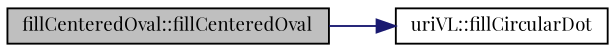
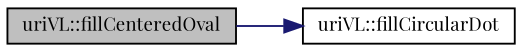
(168, 26) -> (122, 26)
